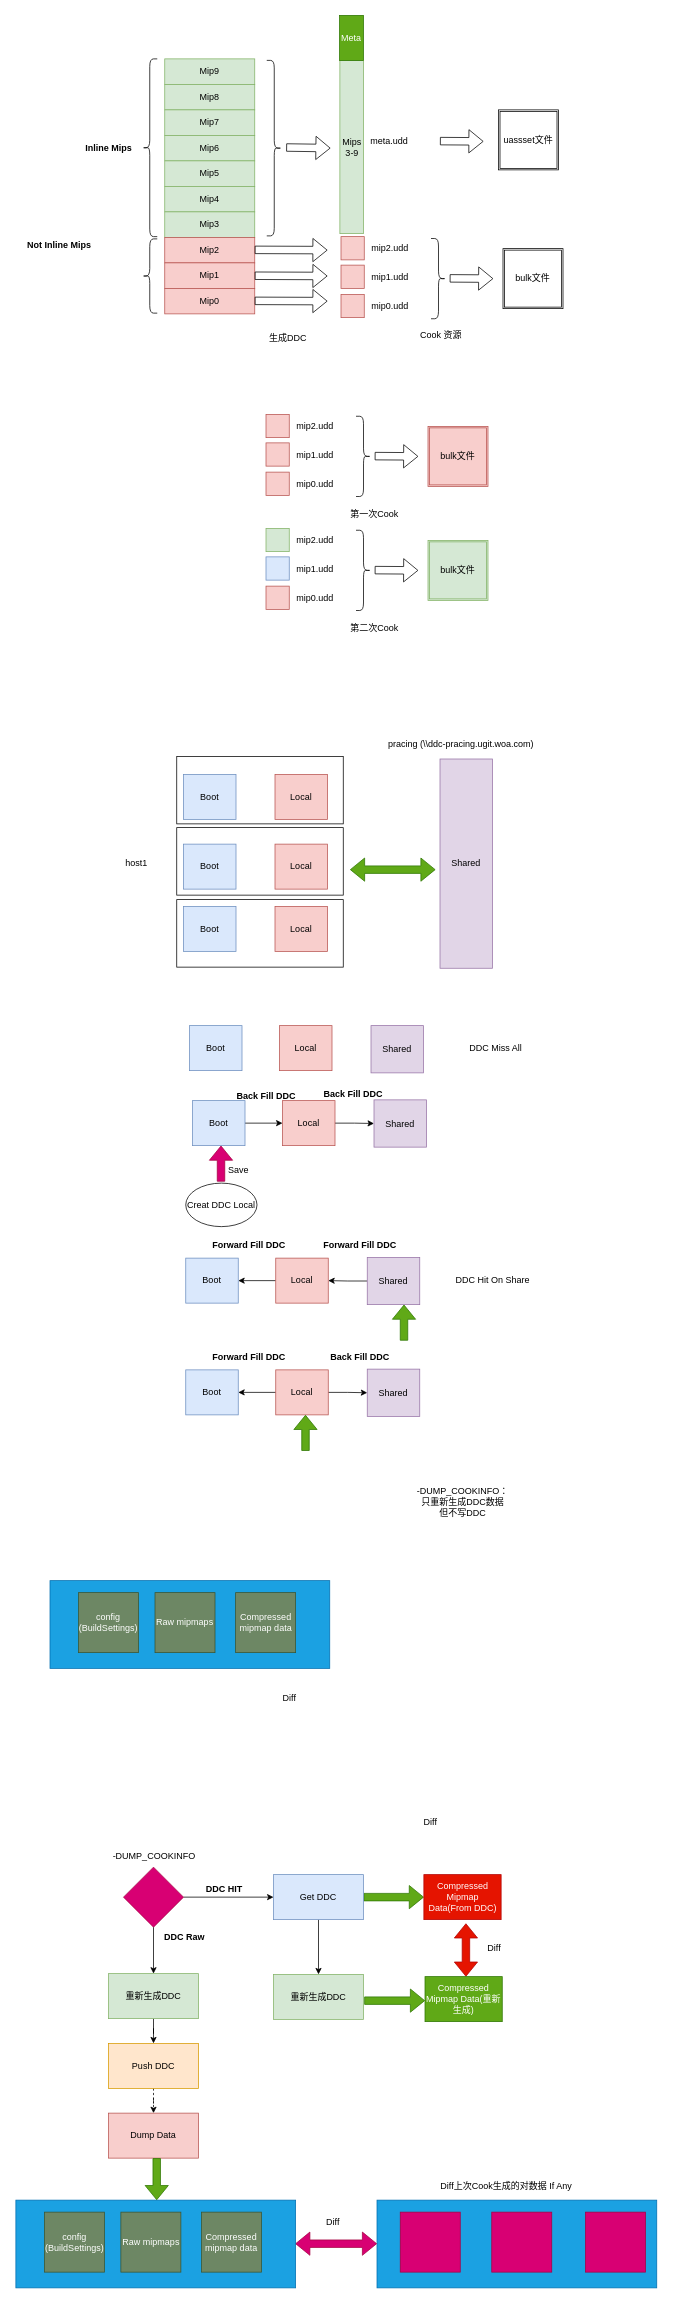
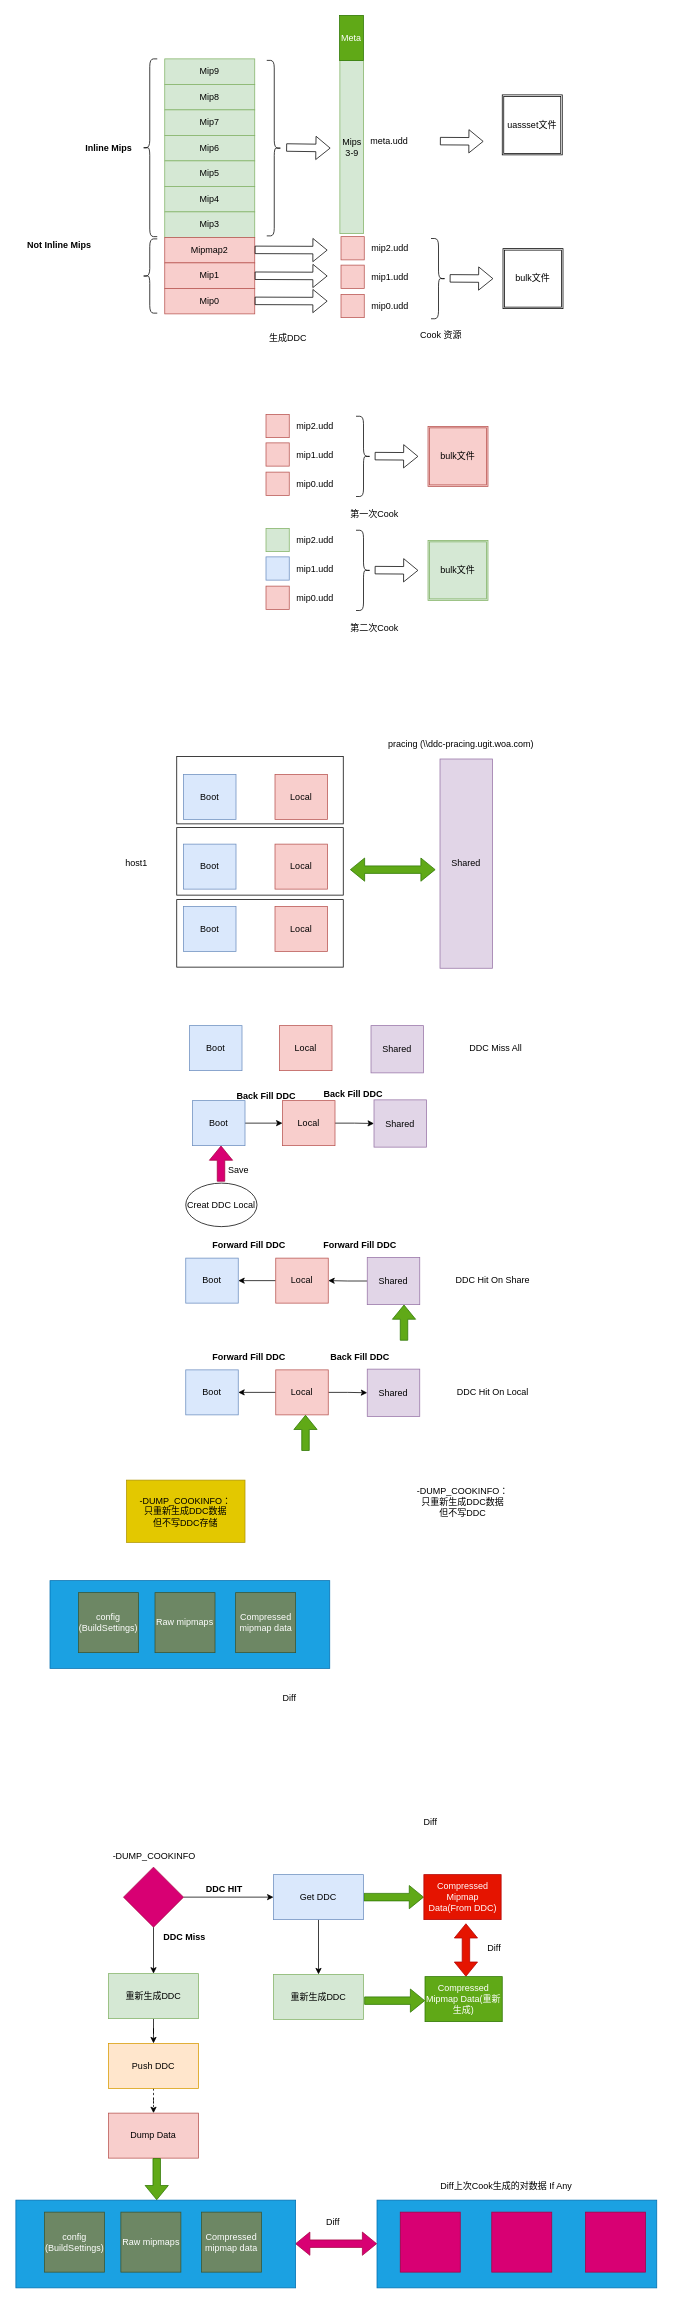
(528, 140) -> (532, 125)
(210, 250) -> (210, 250)
none -> (492, 1392)
none -> (186, 1511)
(185, 1937) -> (185, 1937)
